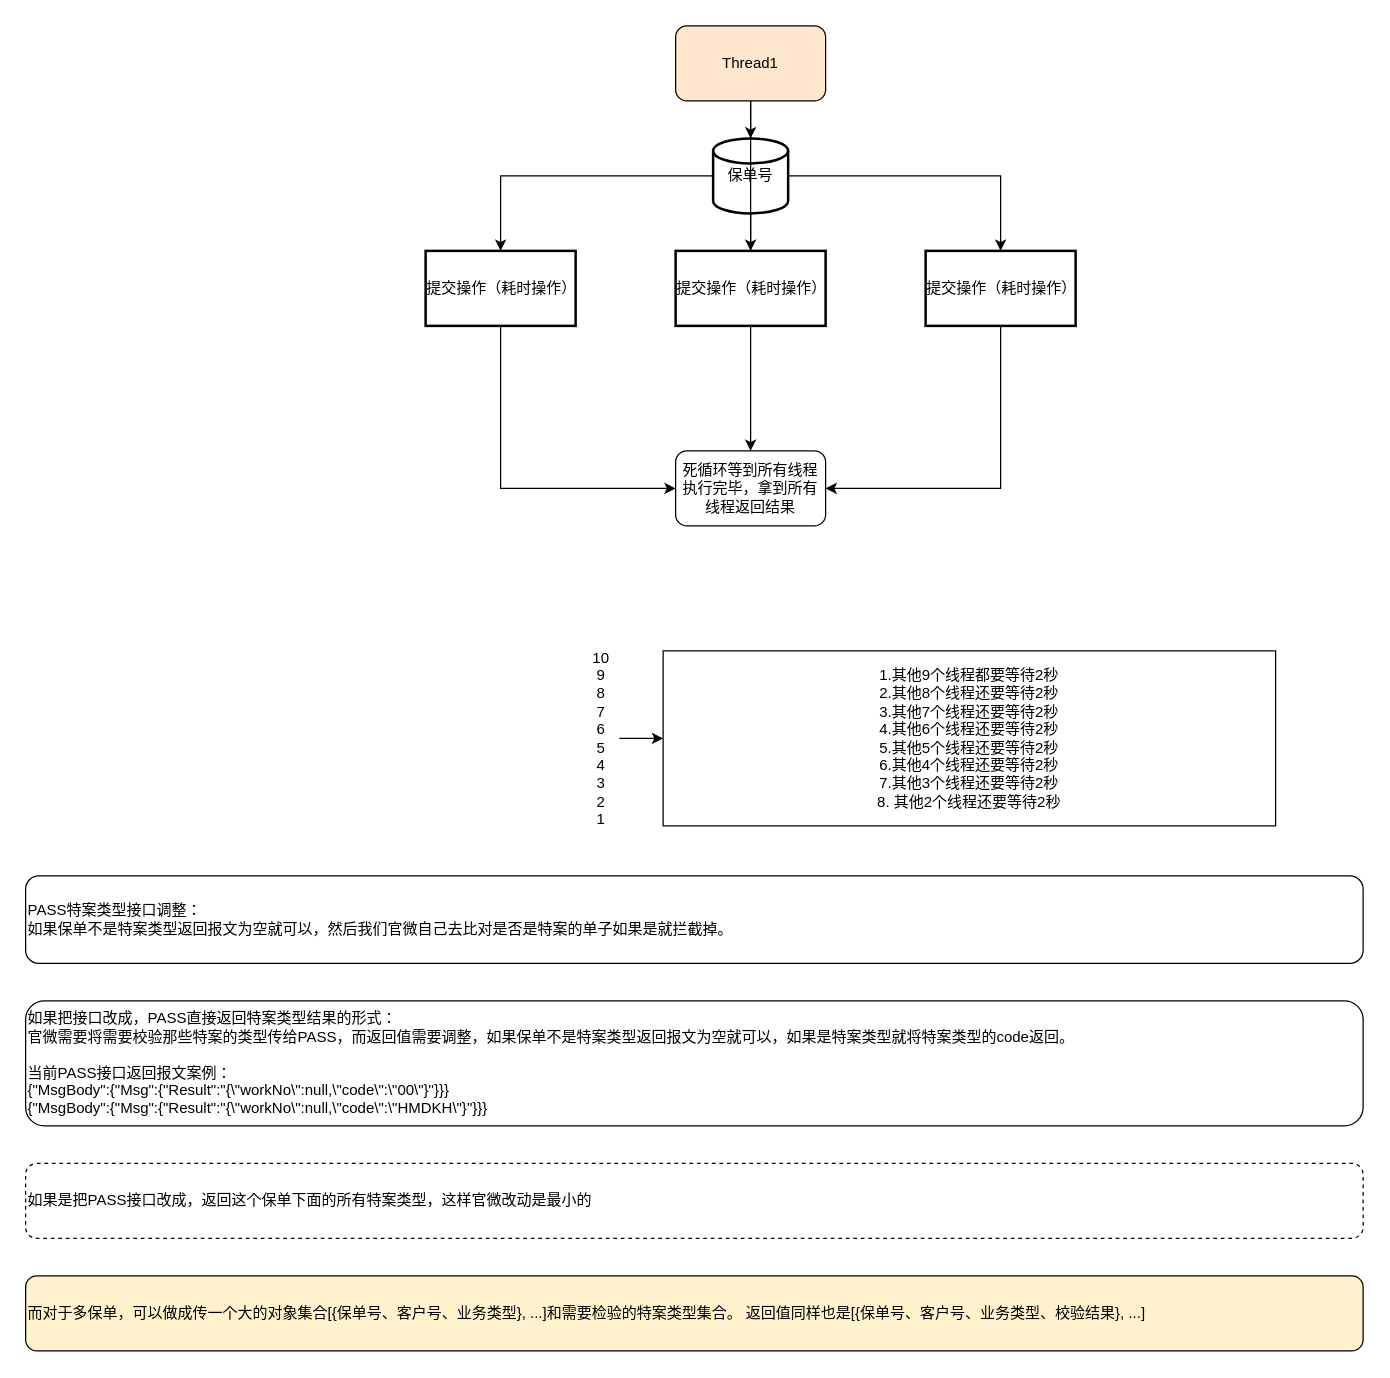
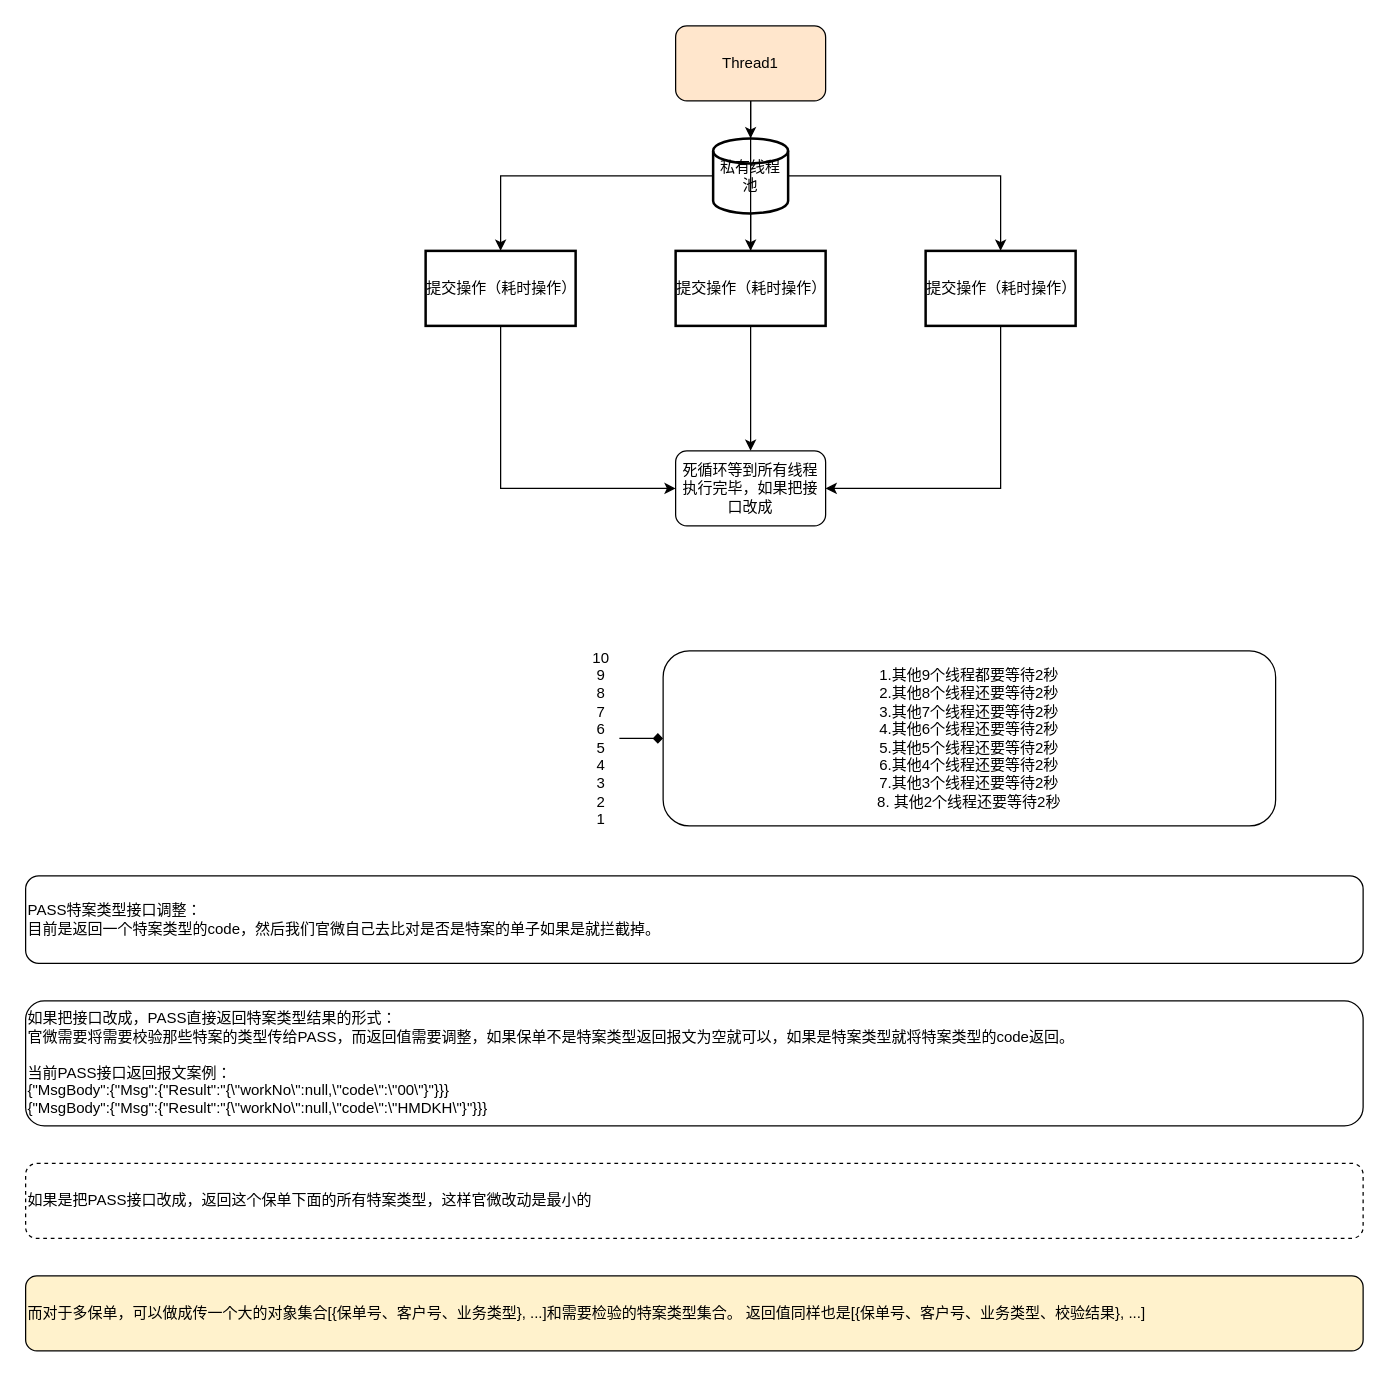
(751, 176) -> (751, 176)
(751, 488) -> (751, 488)
(653, 738) -> (652, 738)
(969, 738) -> (969, 738)
(381, 919) -> (345, 919)
